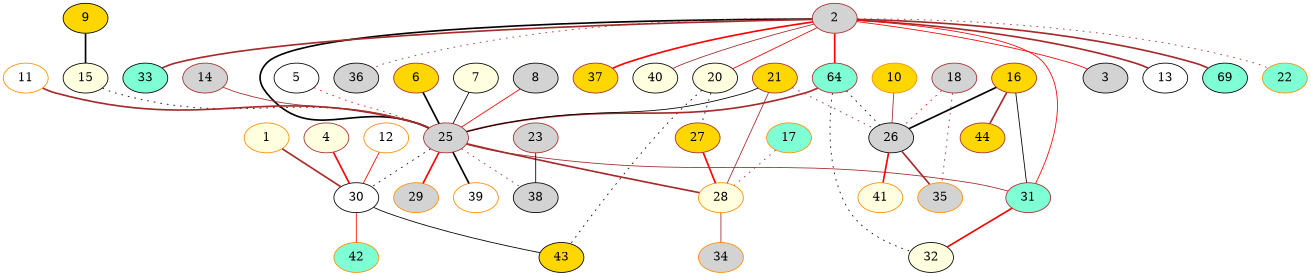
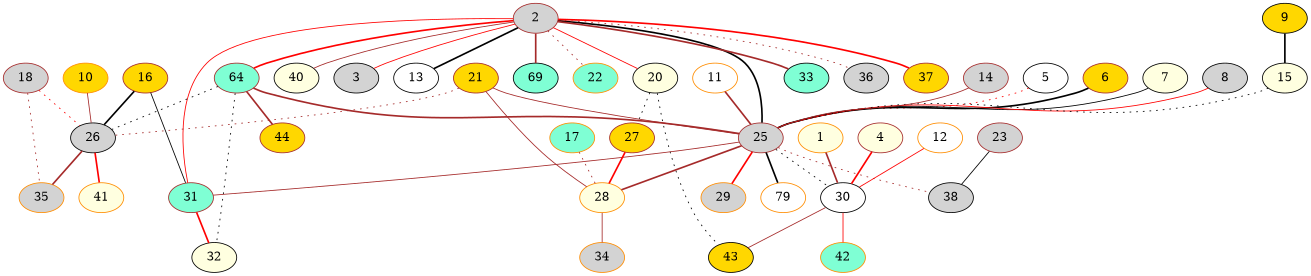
(1004, 35) -> (476, 48)
(998, 108) -> (260, 108)
(613, 113) -> (596, 112)
(476, 198) -> (783, 198)
(456, 234) -> (787, 228)
